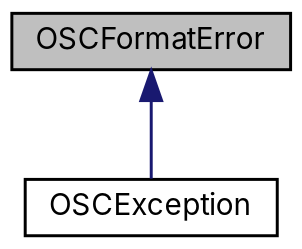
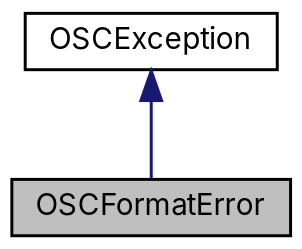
(151, 140) -> (151, 140)
